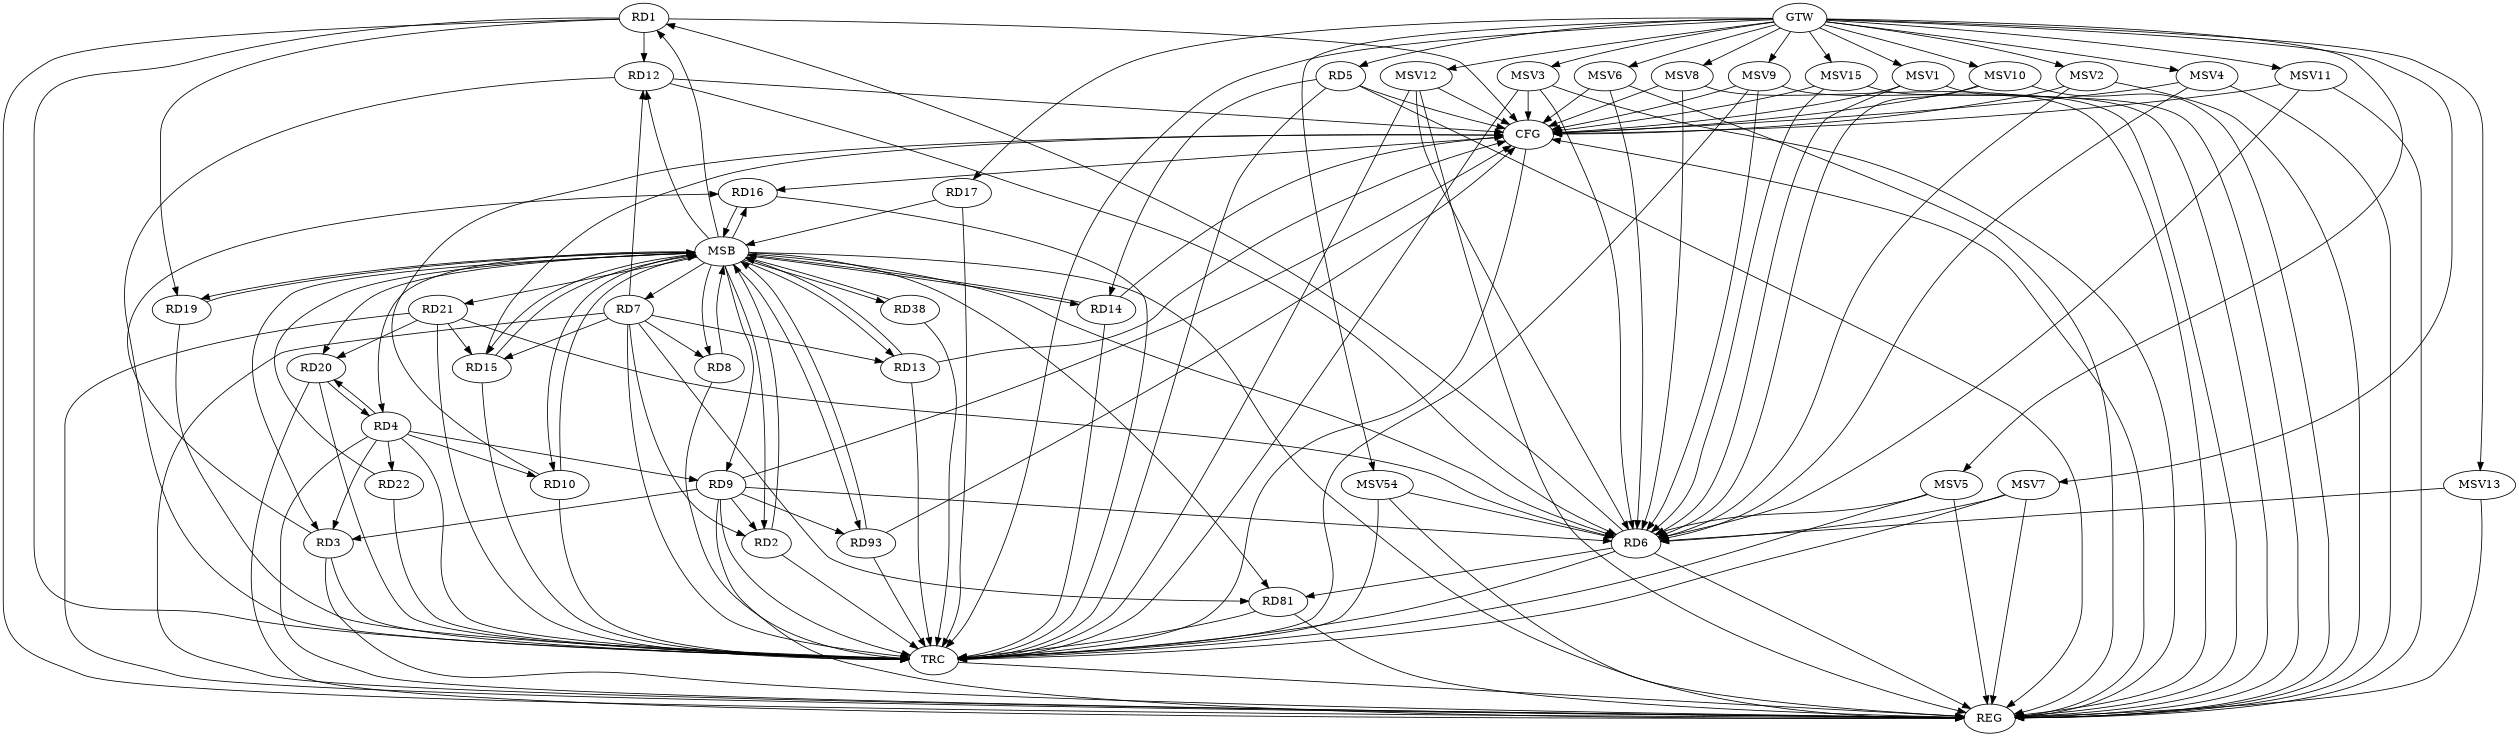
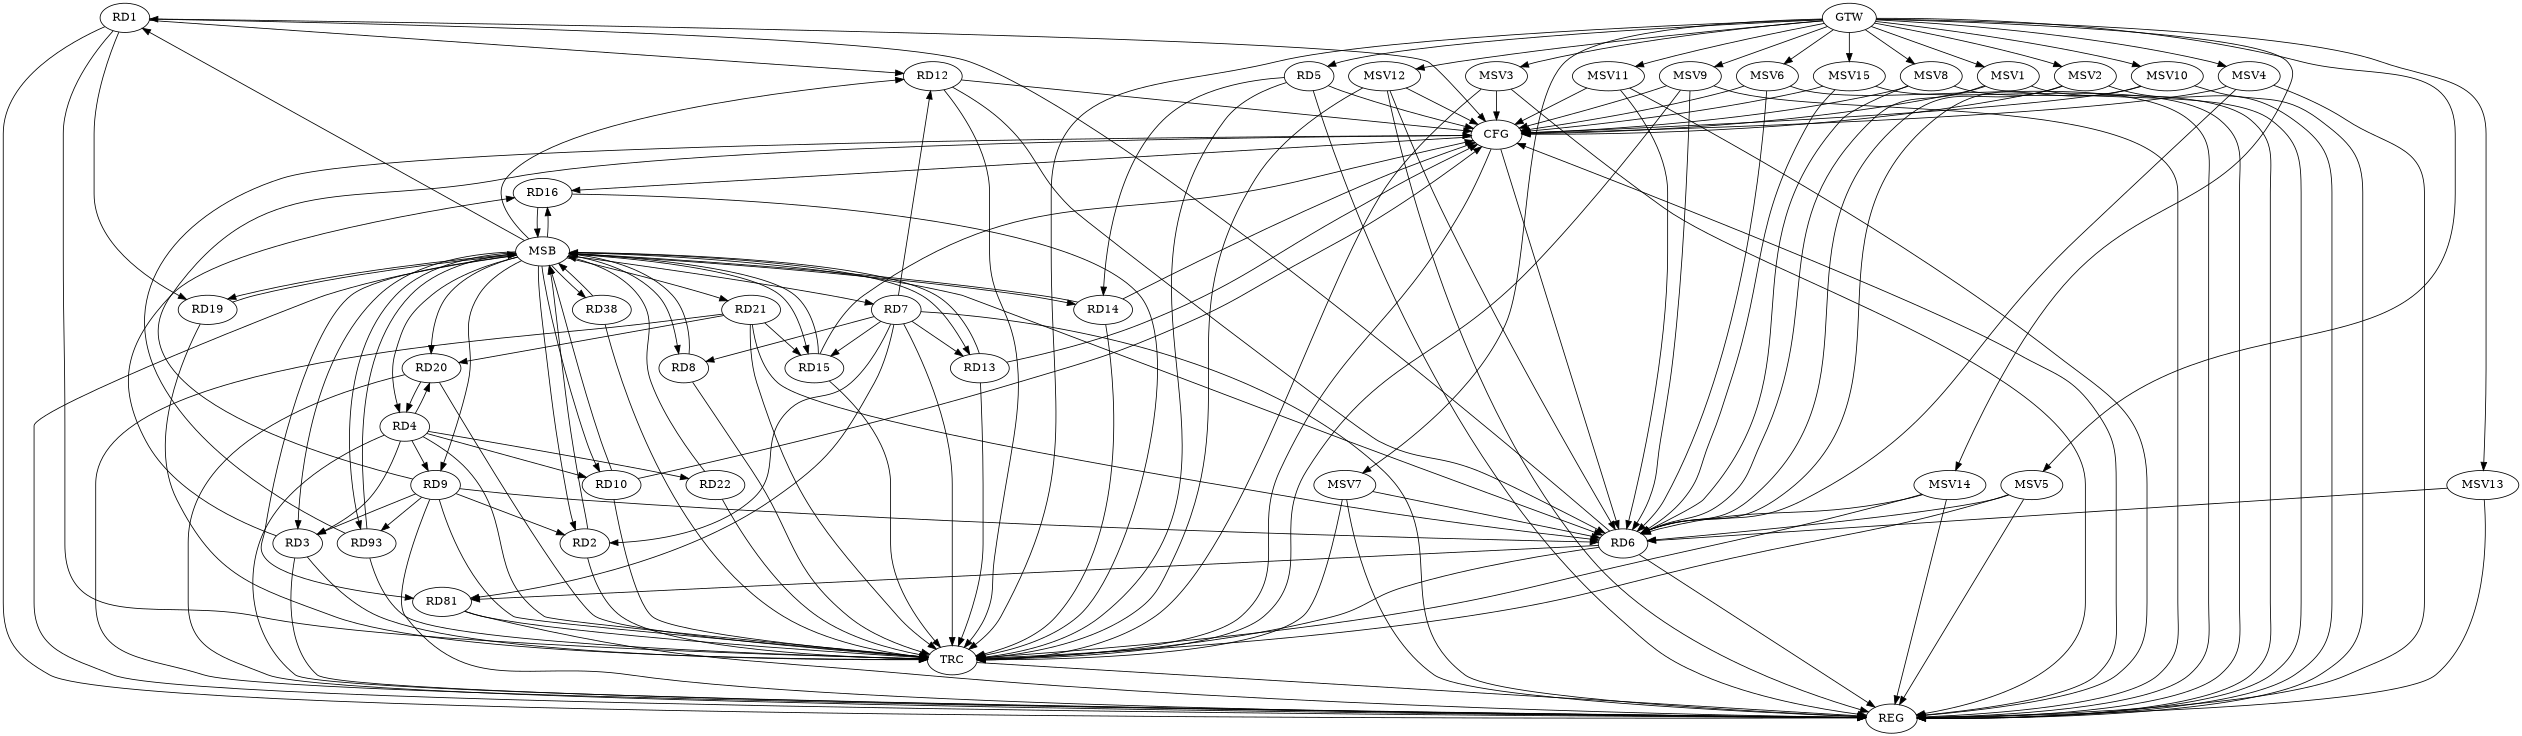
(962, 193) -> none
(1618, 297) -> (1559, 335)
(1377, 485) -> (1950, 485)
